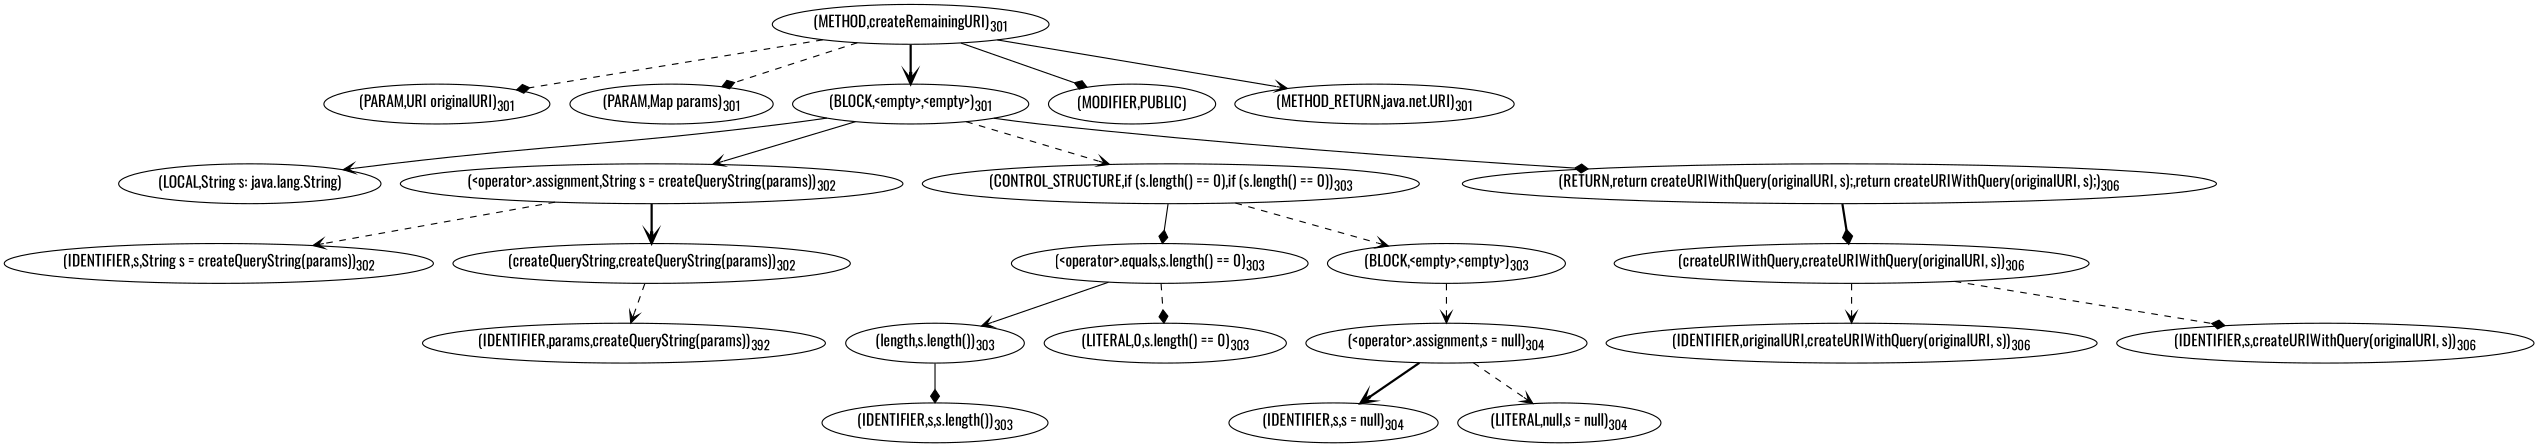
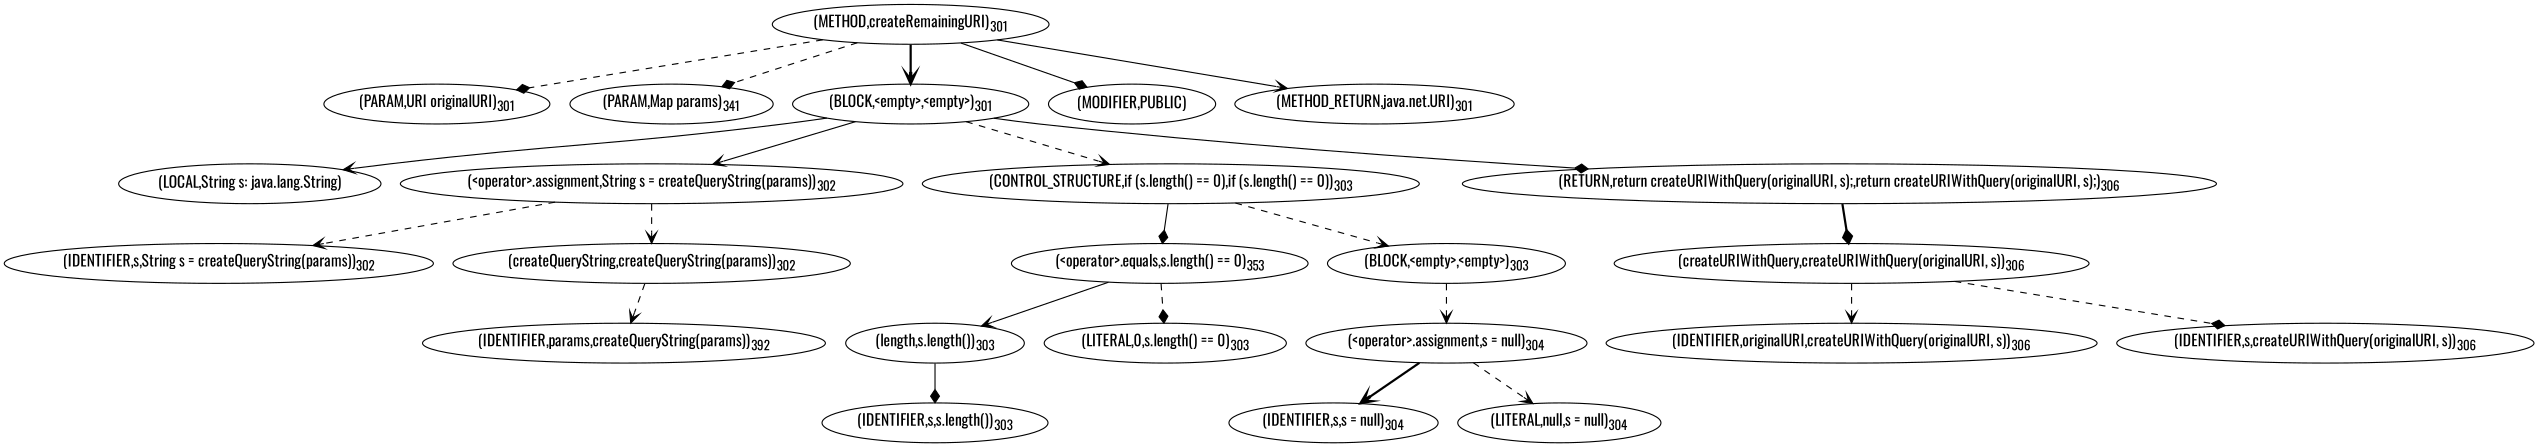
(732, 102) -> (732, 102)
(652, 218) -> (652, 218)
(1255, 262) -> (1255, 262)
